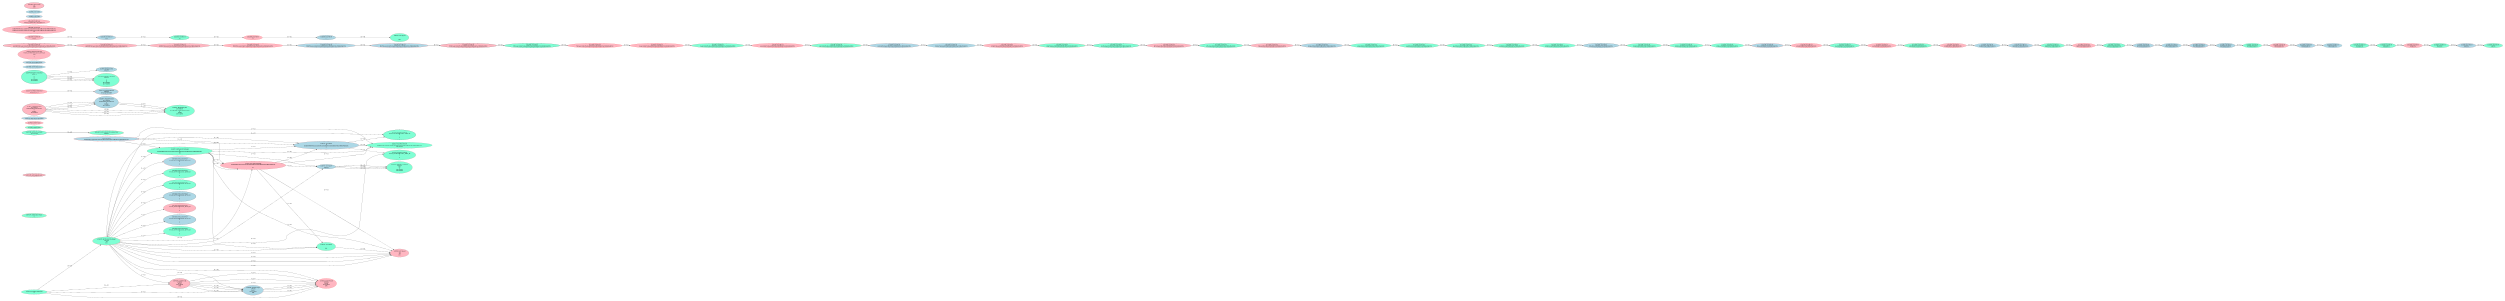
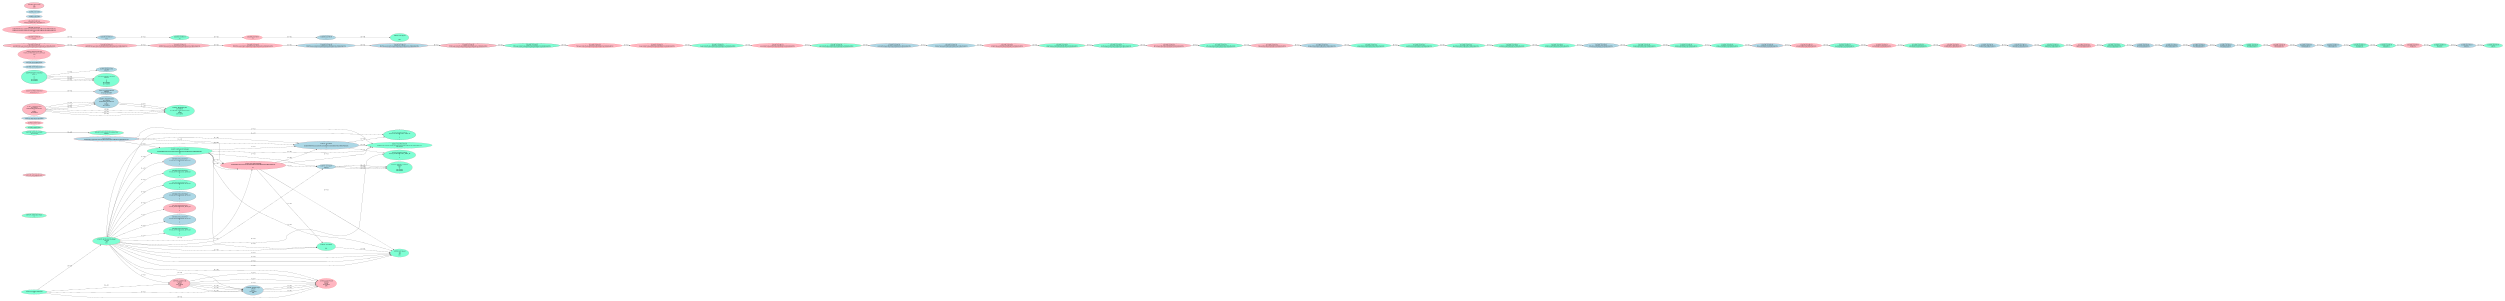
none -> (2346, 46)
(399, 253) -> (399, 253)
